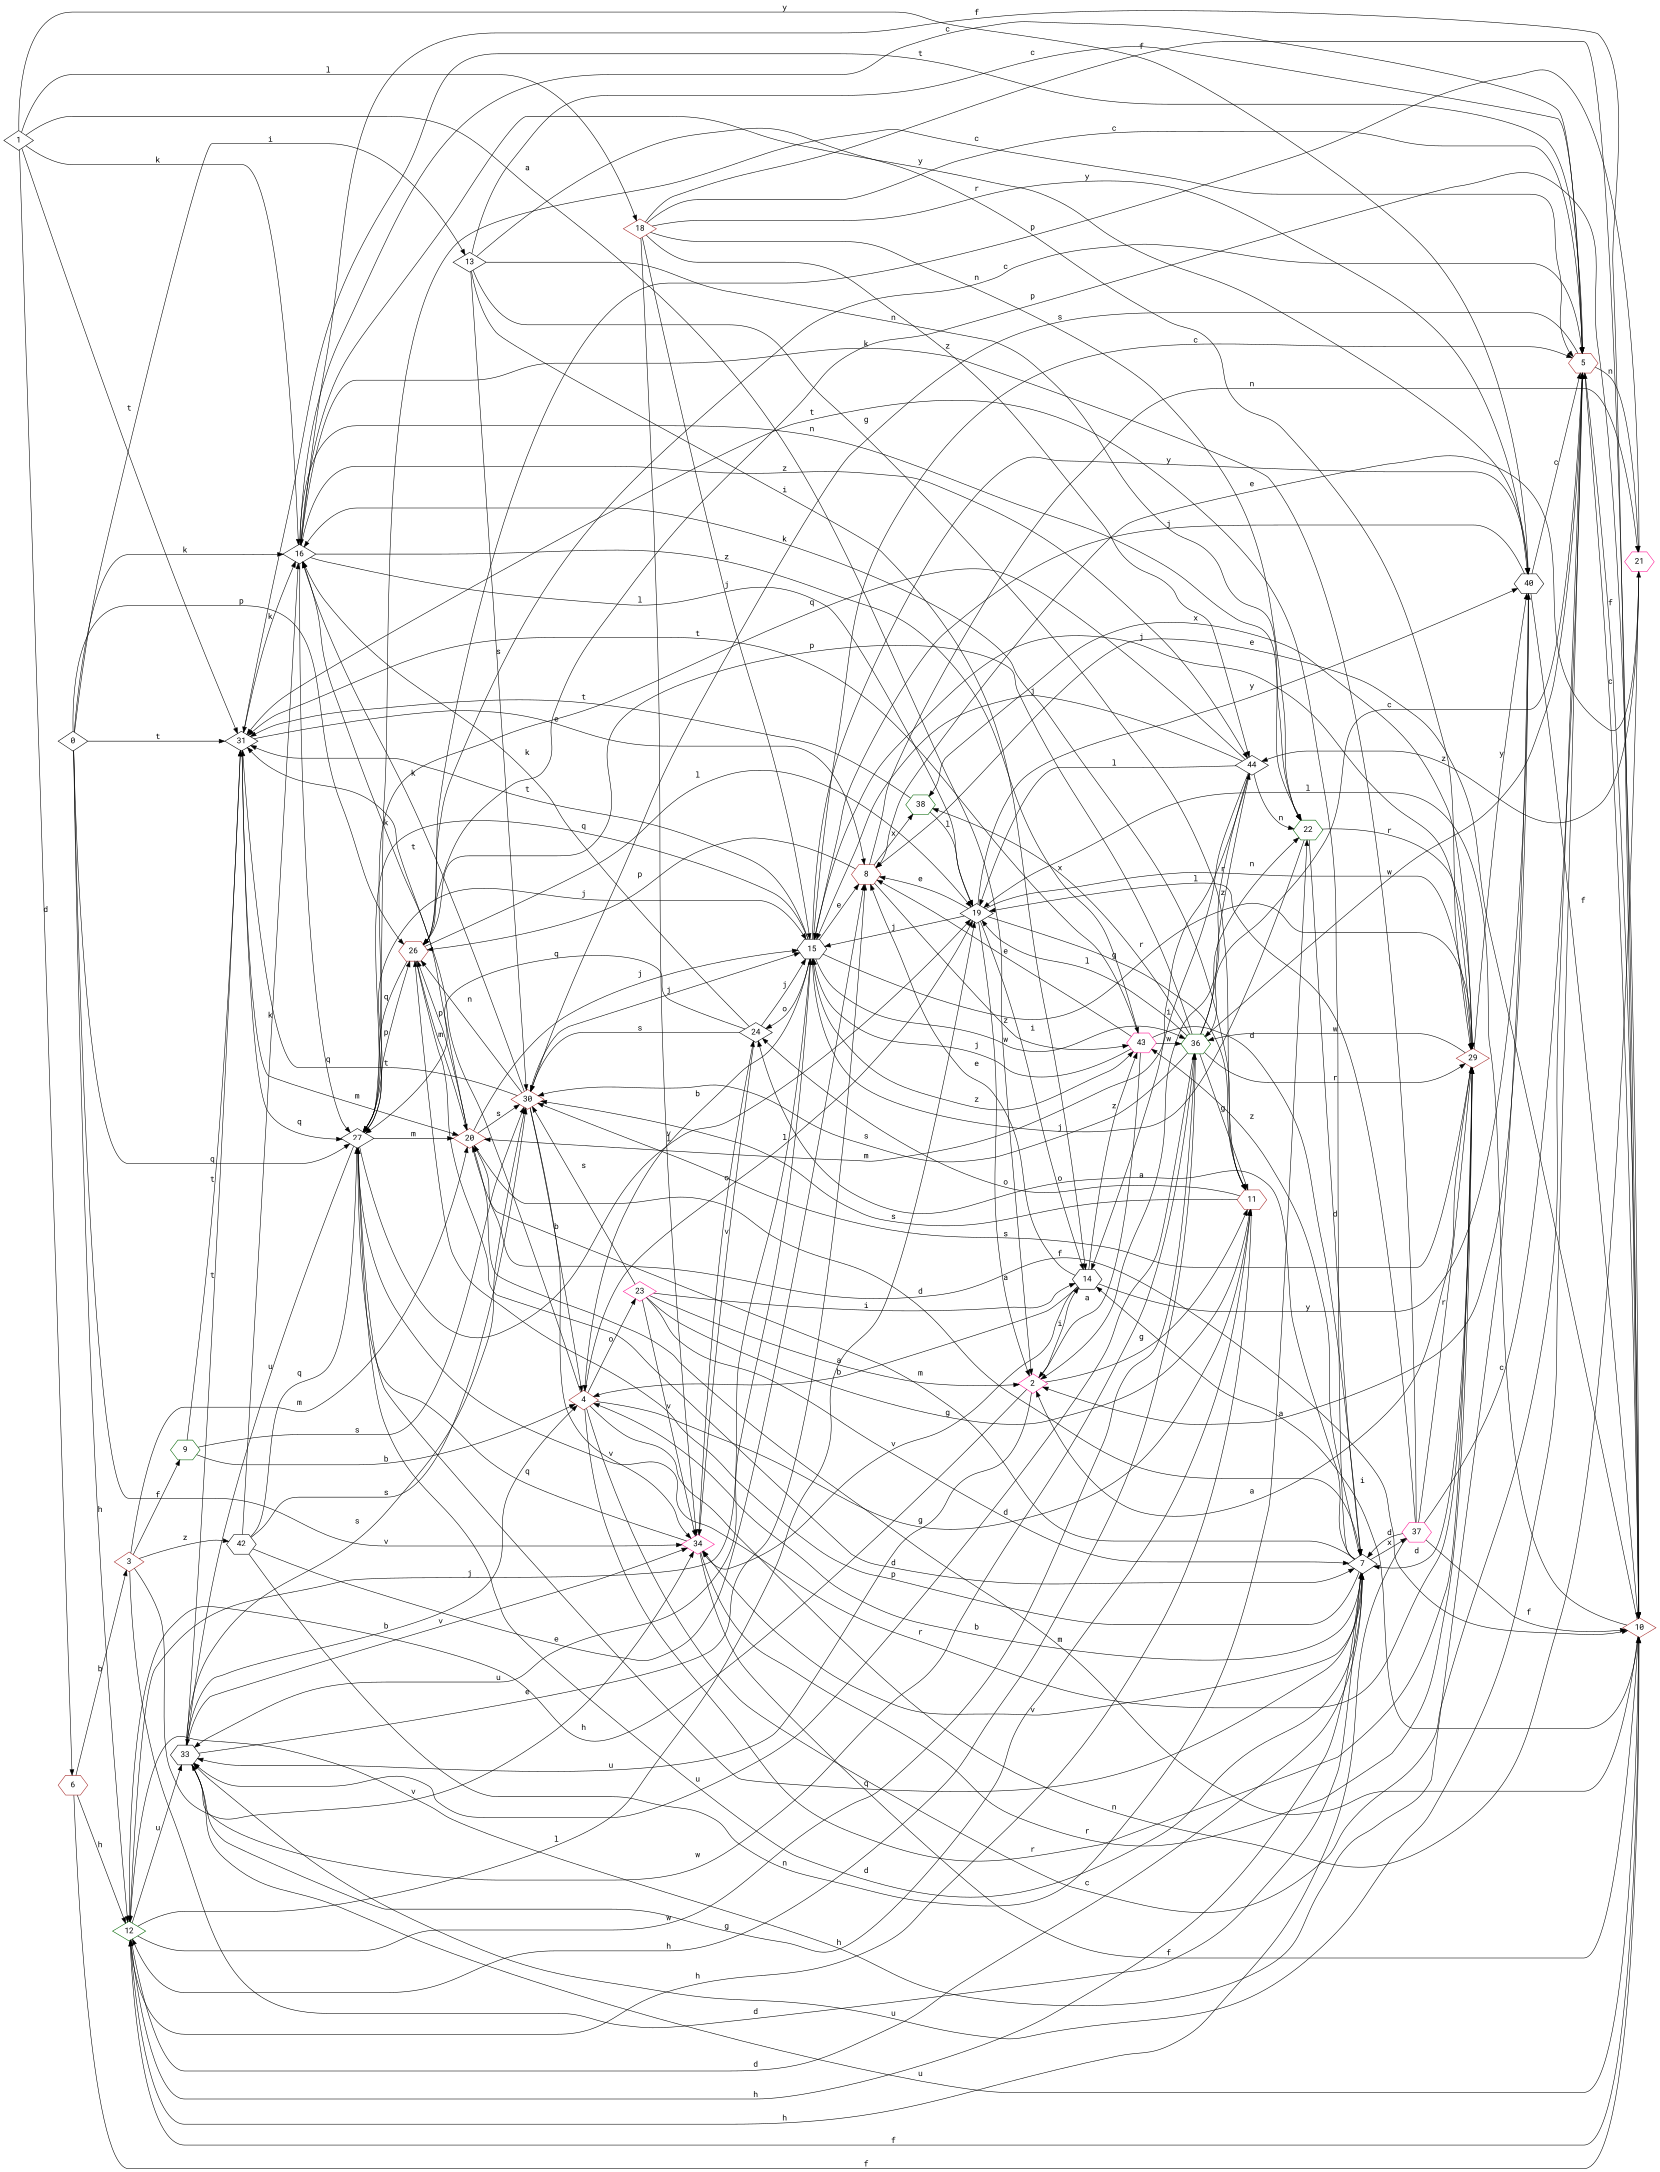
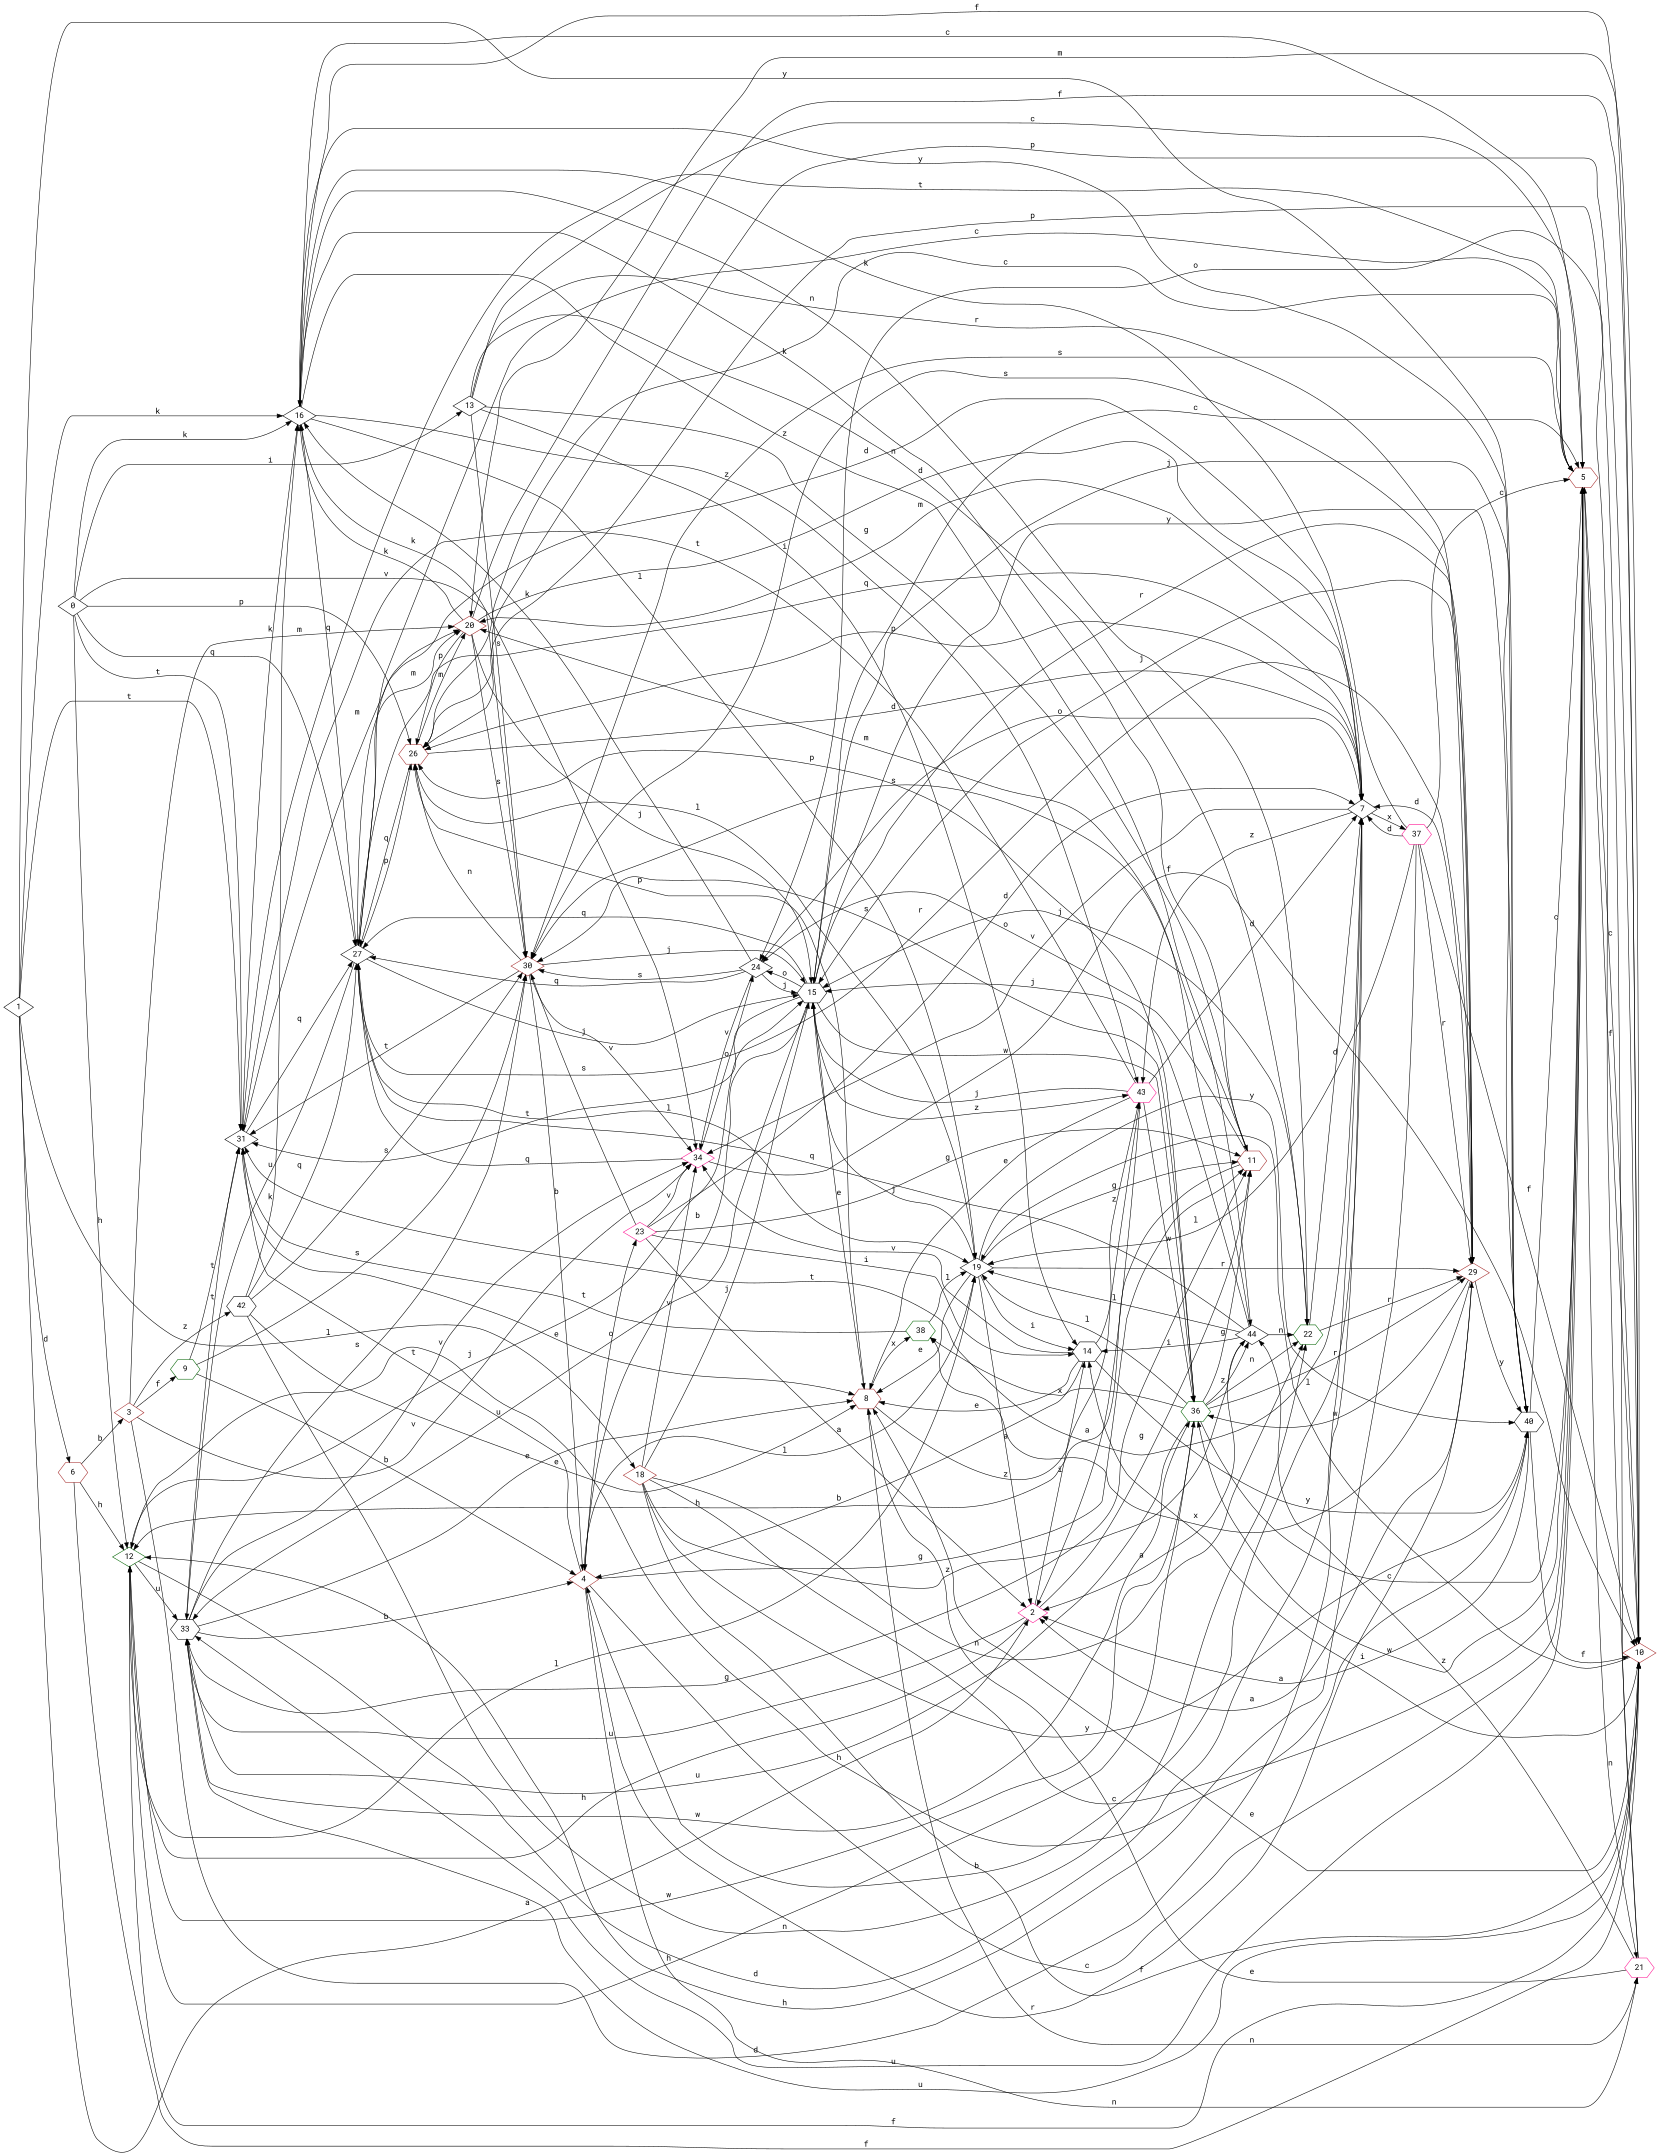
none -> (1597, 426)
(1338, 1790) -> none
(825, 2090) -> none
